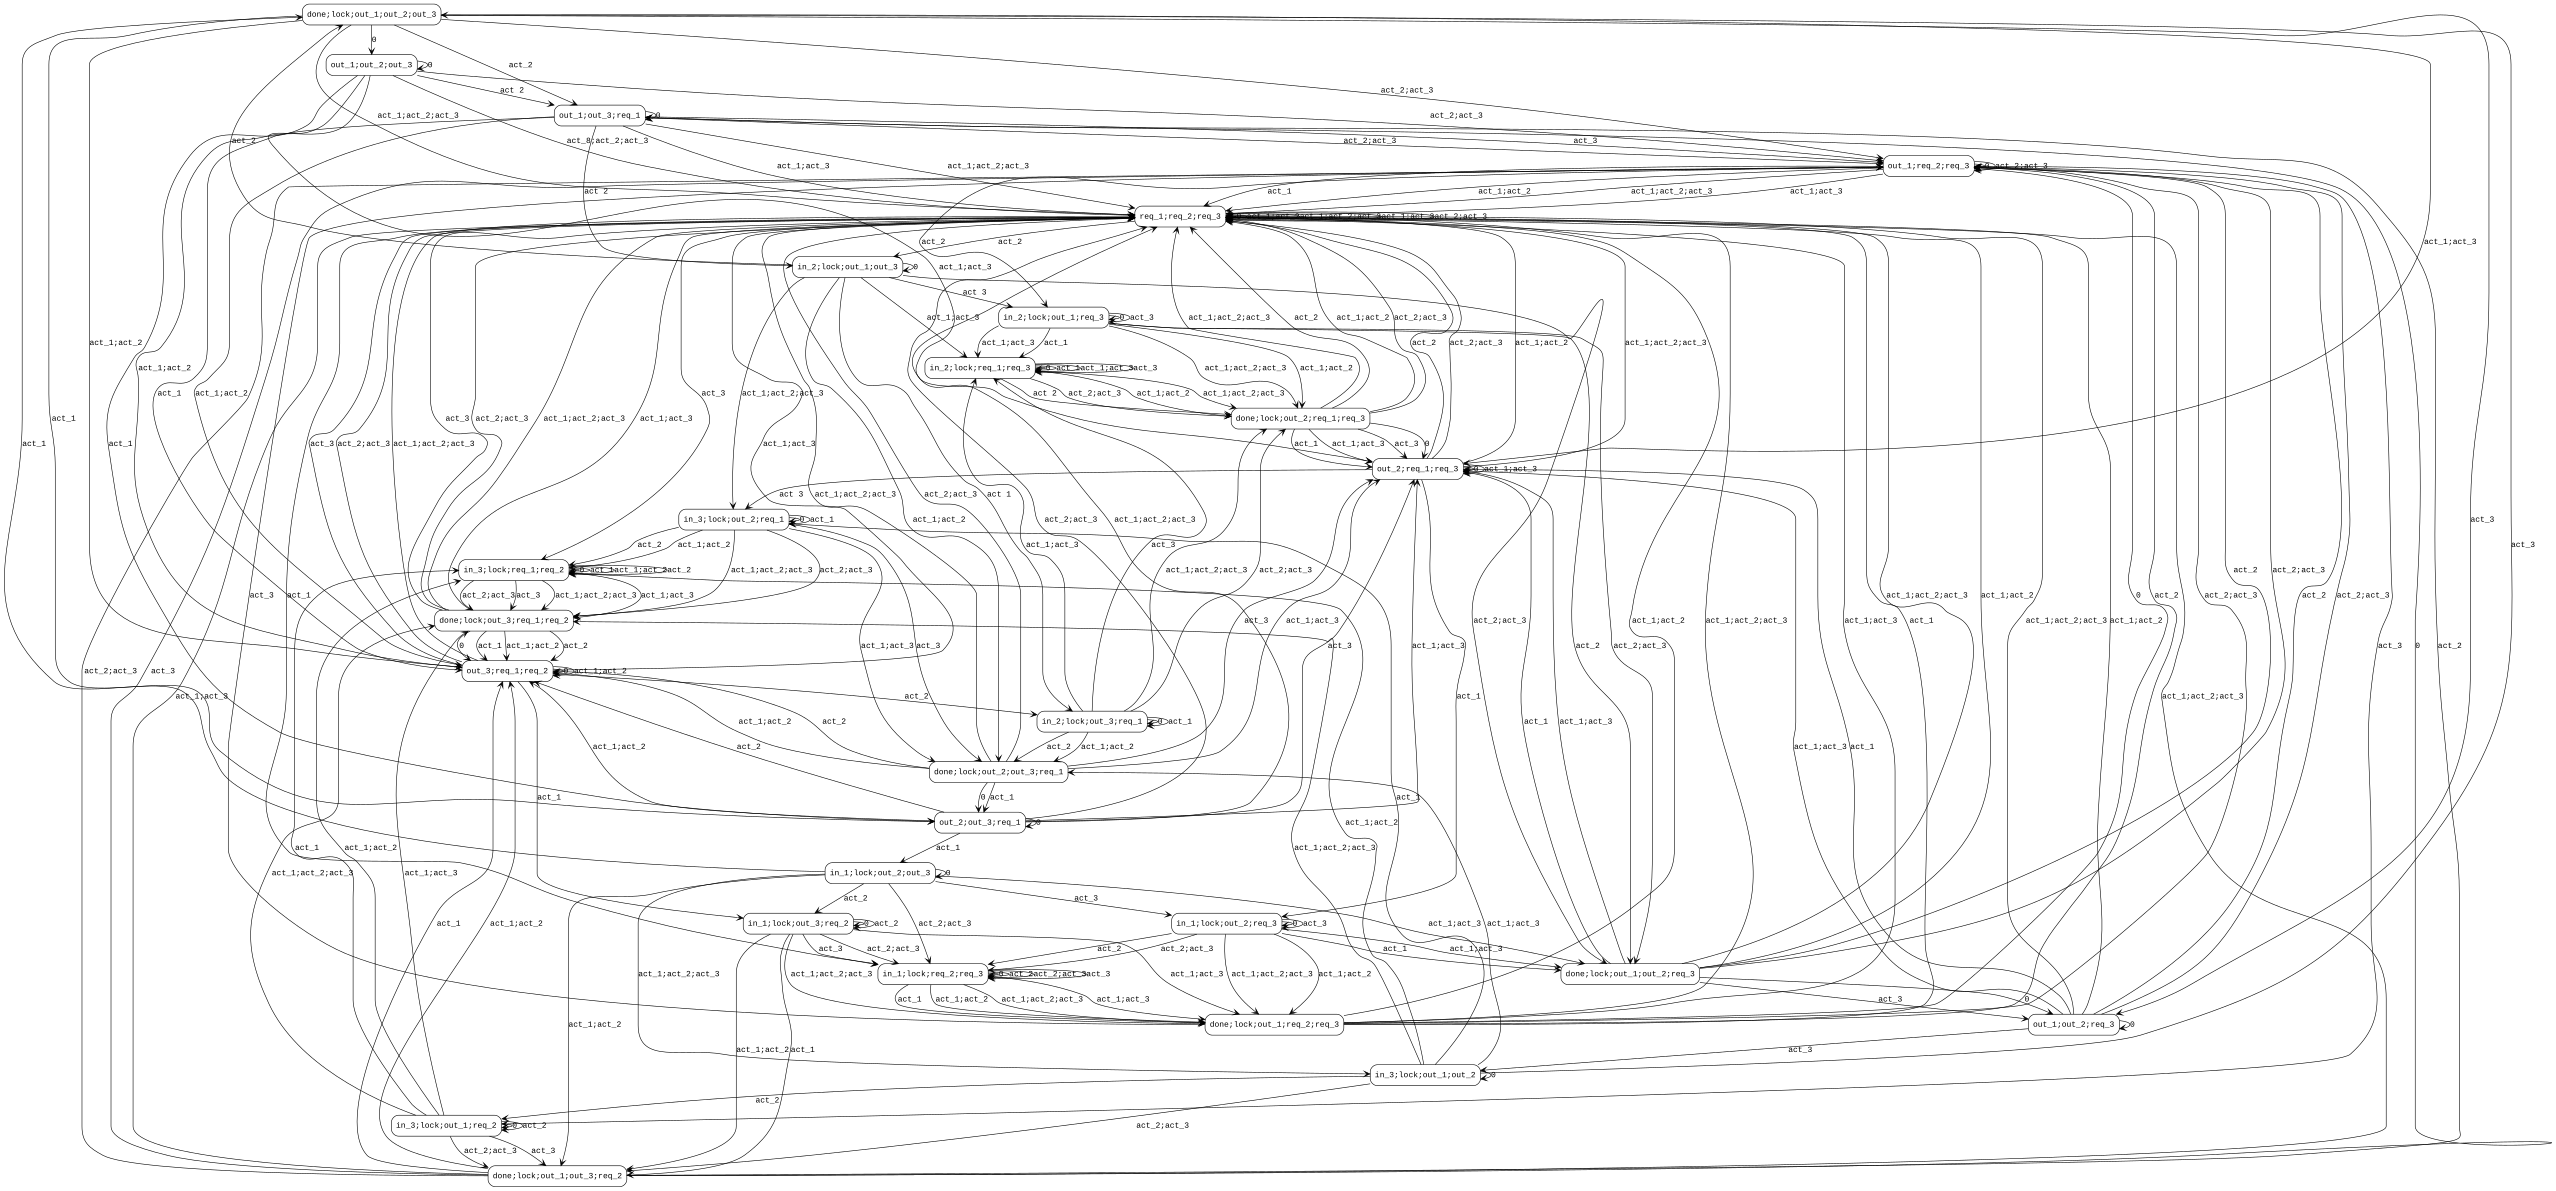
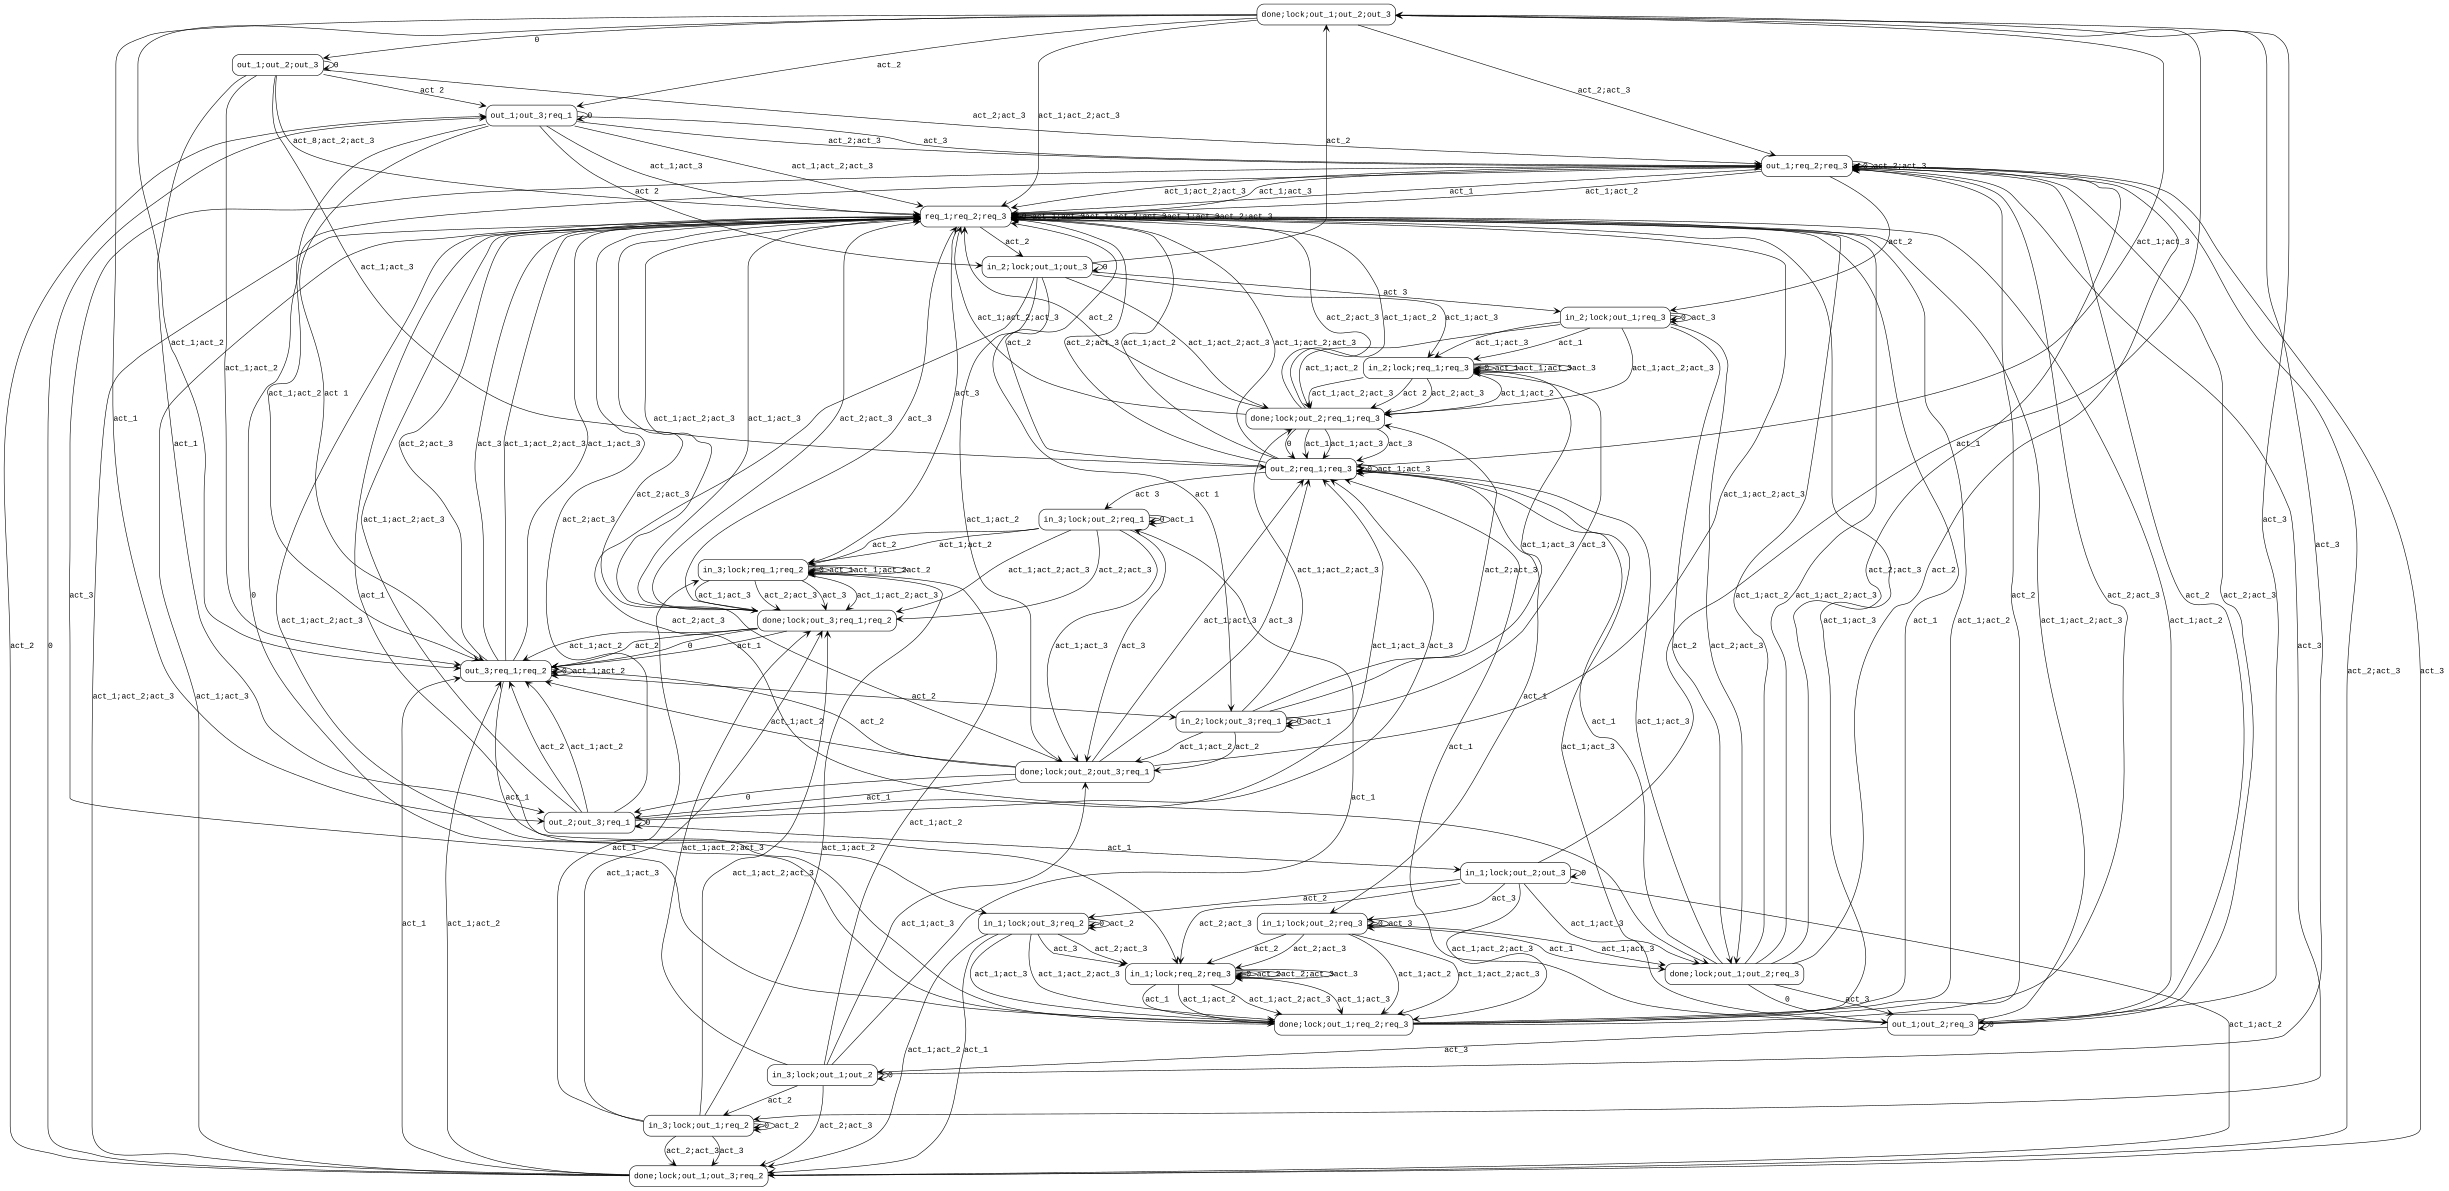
(744, 381) -> (1171, 332)
(841, 1062) -> (1515, 954)
